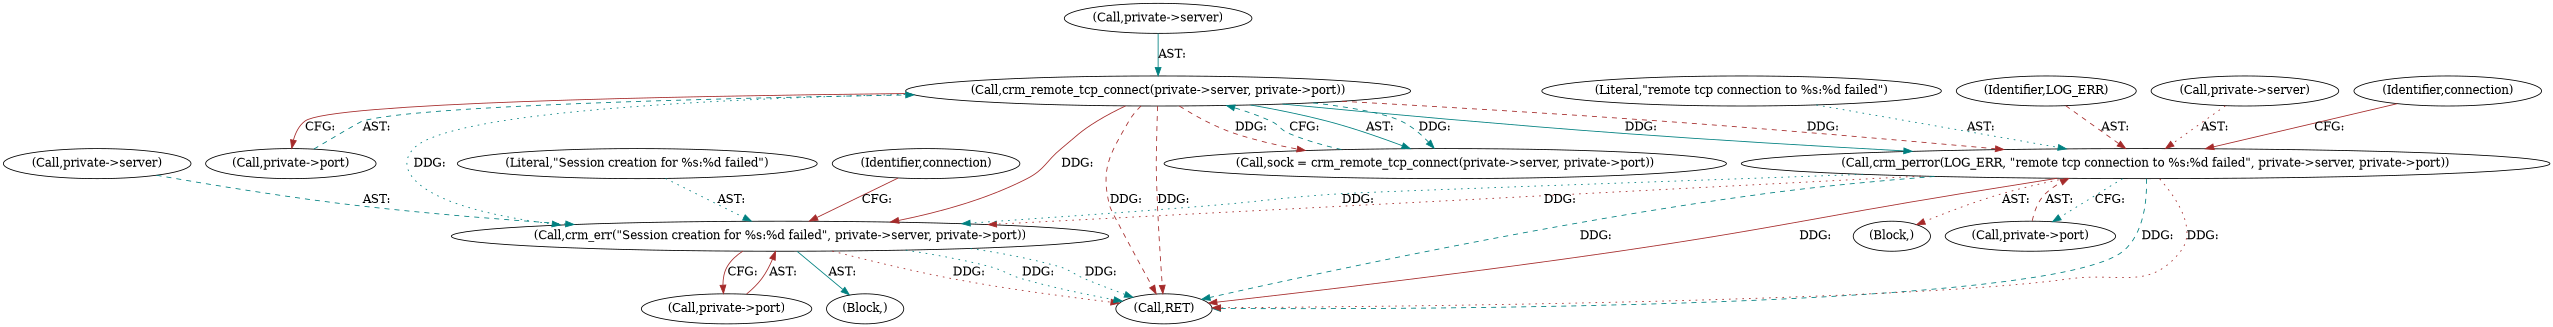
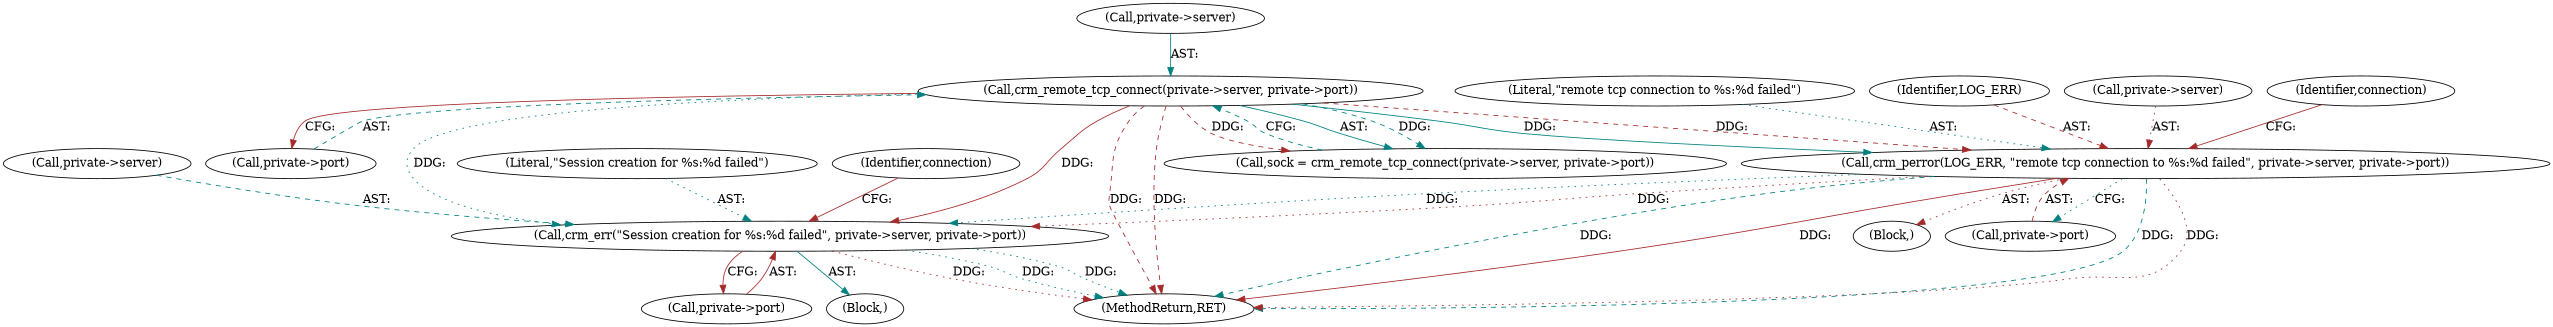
(1164, 309) -> (1164, 309)
